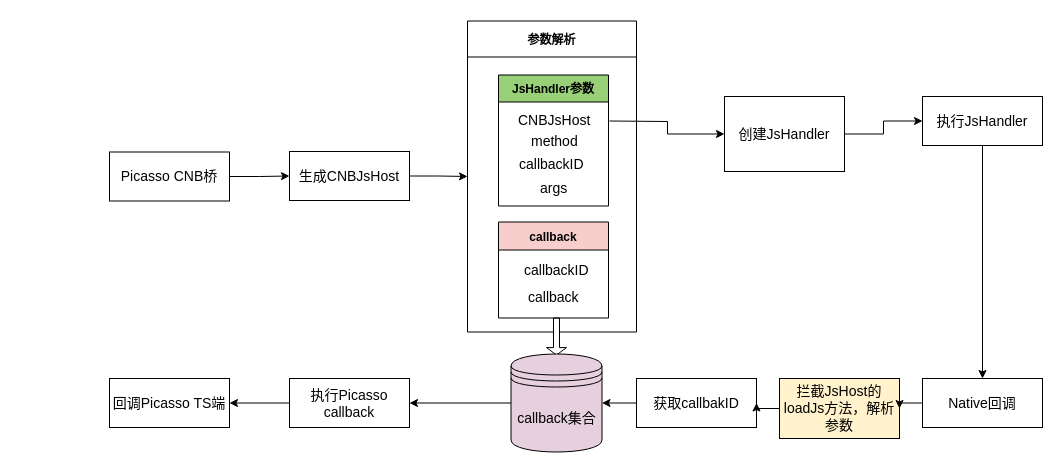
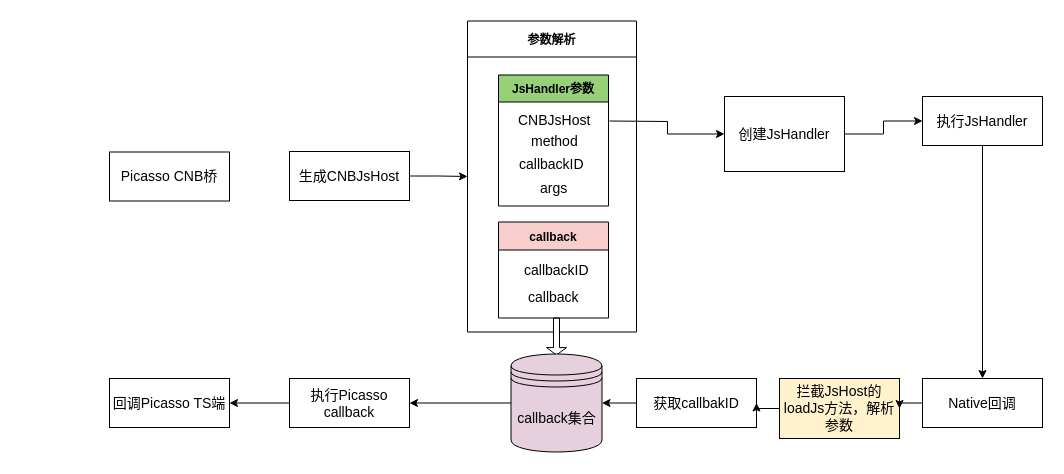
(256, 177) -> none
